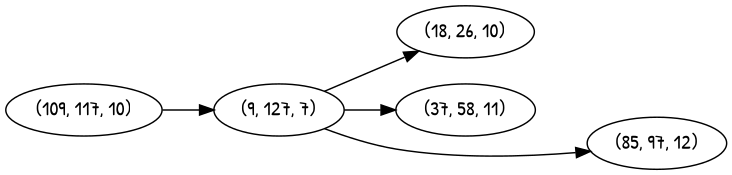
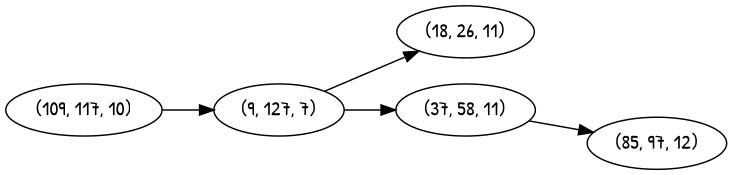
(466, 32) -> (466, 32)
(449, 155) -> (554, 125)
